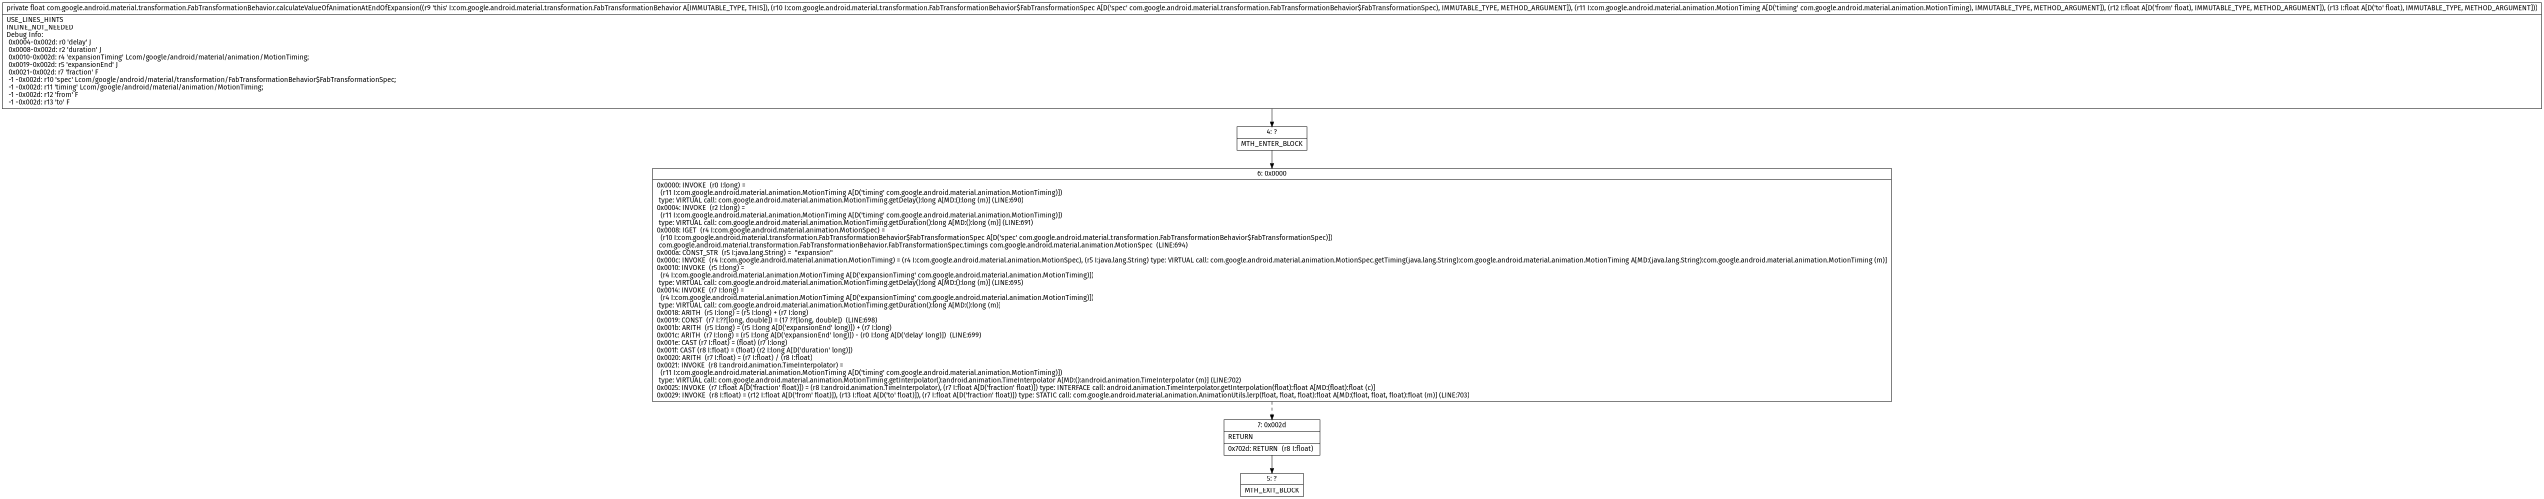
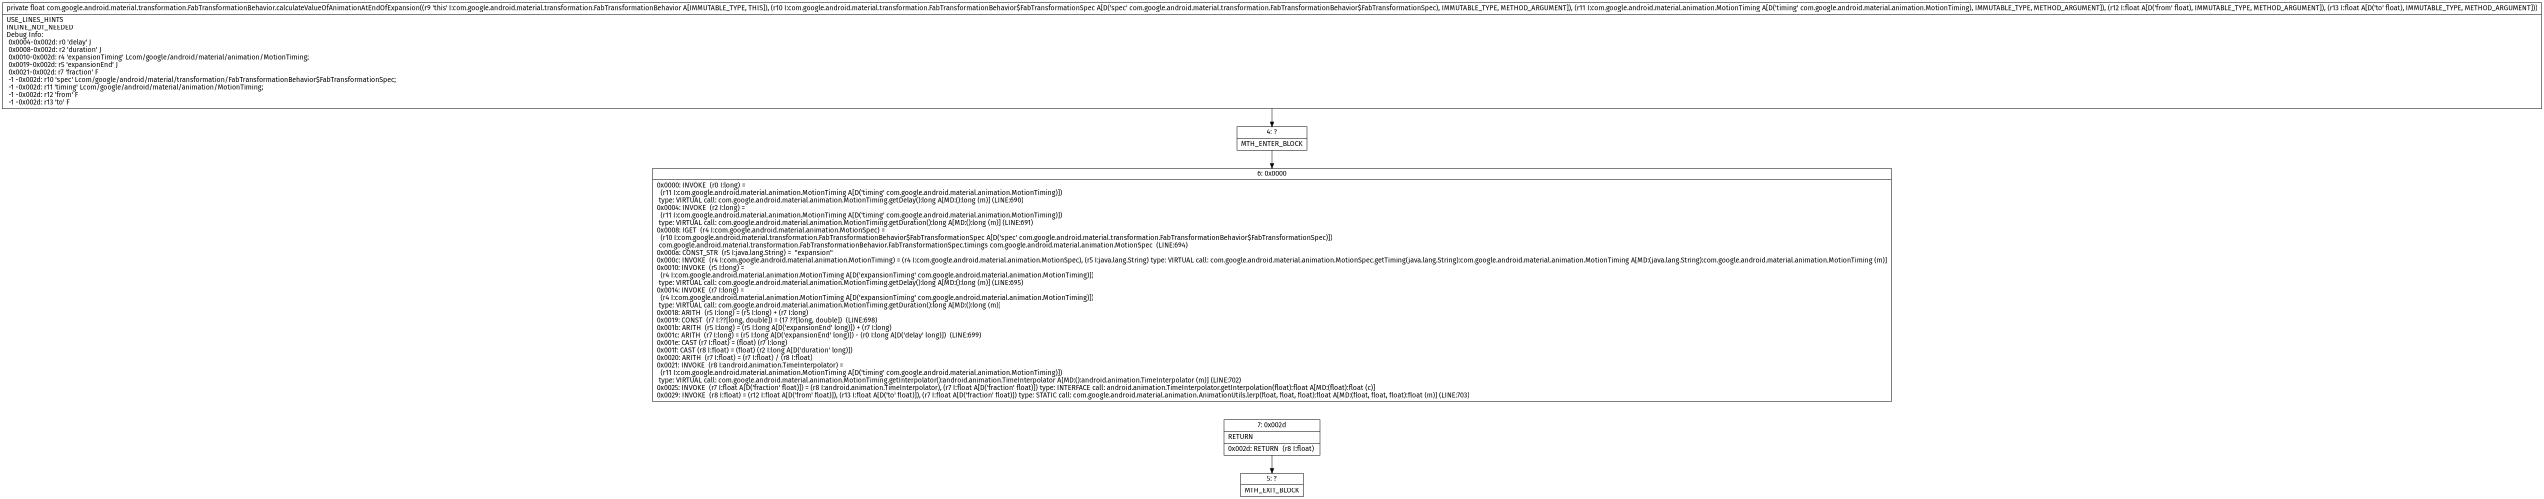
(1272, 408) -> none
(1272, 449) -> (1272, 449)
